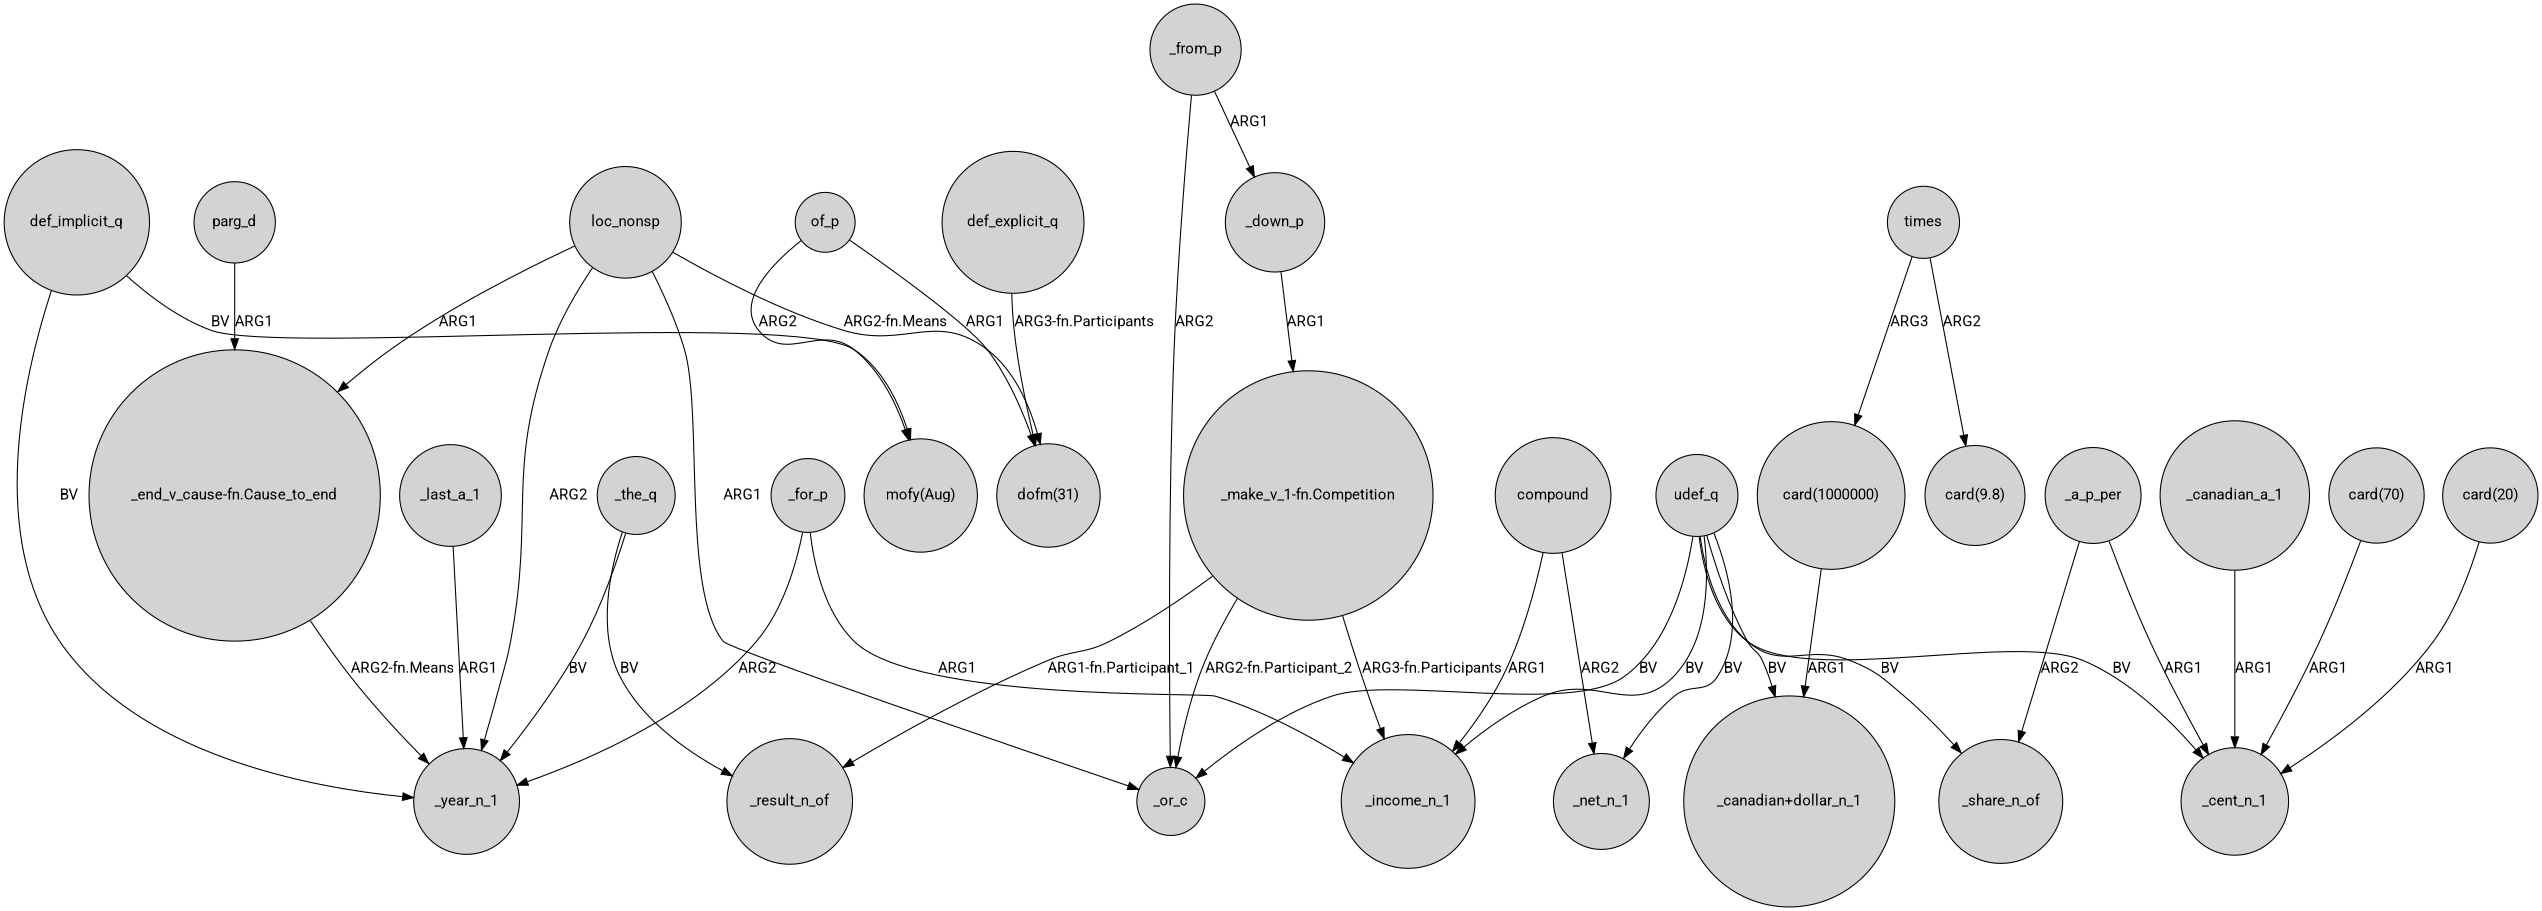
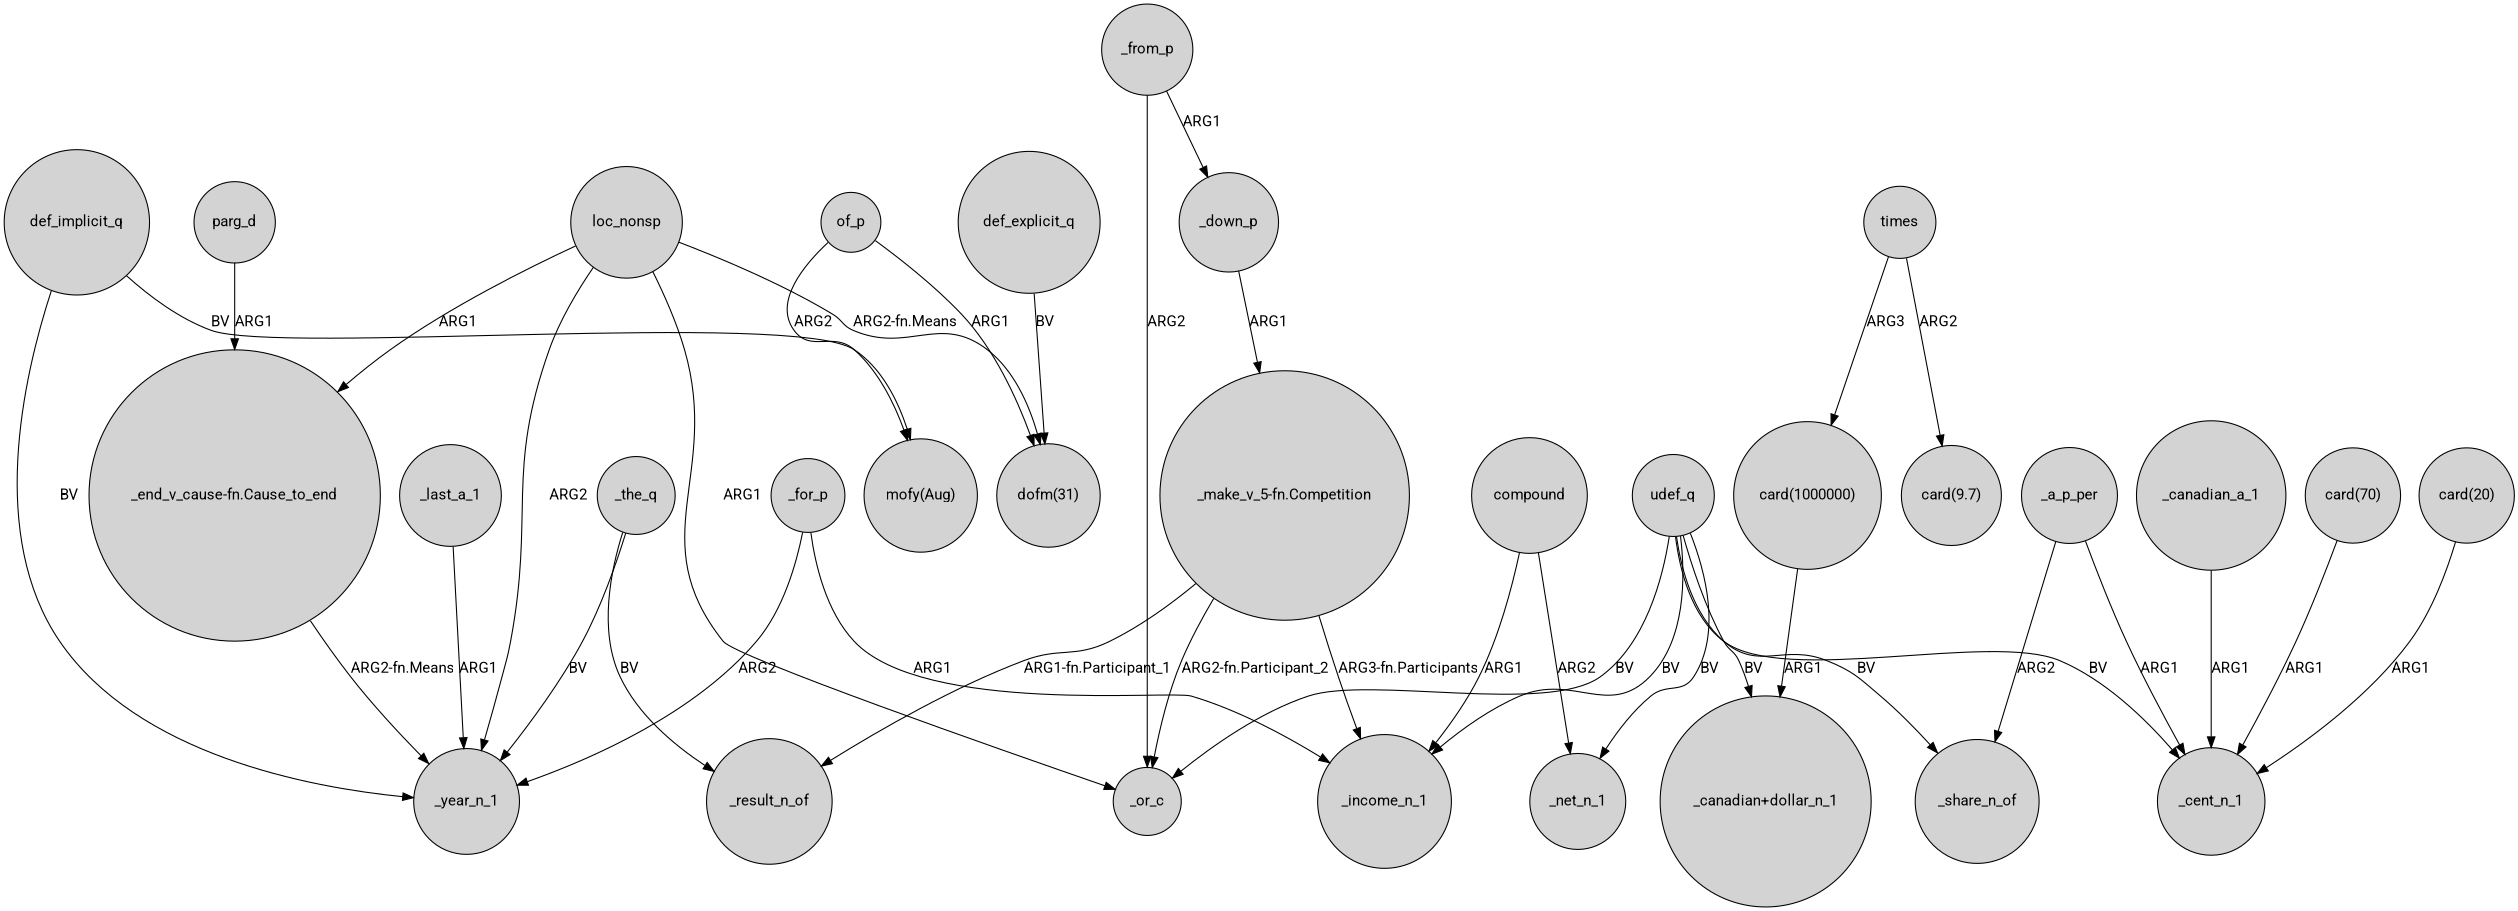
(1084, 322) -> (1045, 322)
(1308, 495) -> (1285, 495)
(1975, 495) -> (1951, 495)
